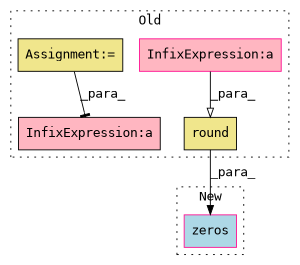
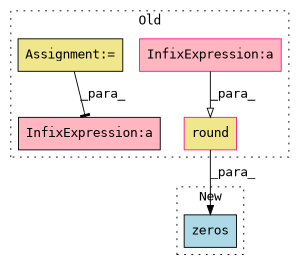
(210, 134) -> (210, 134)
(210, 231) -> (210, 231)
